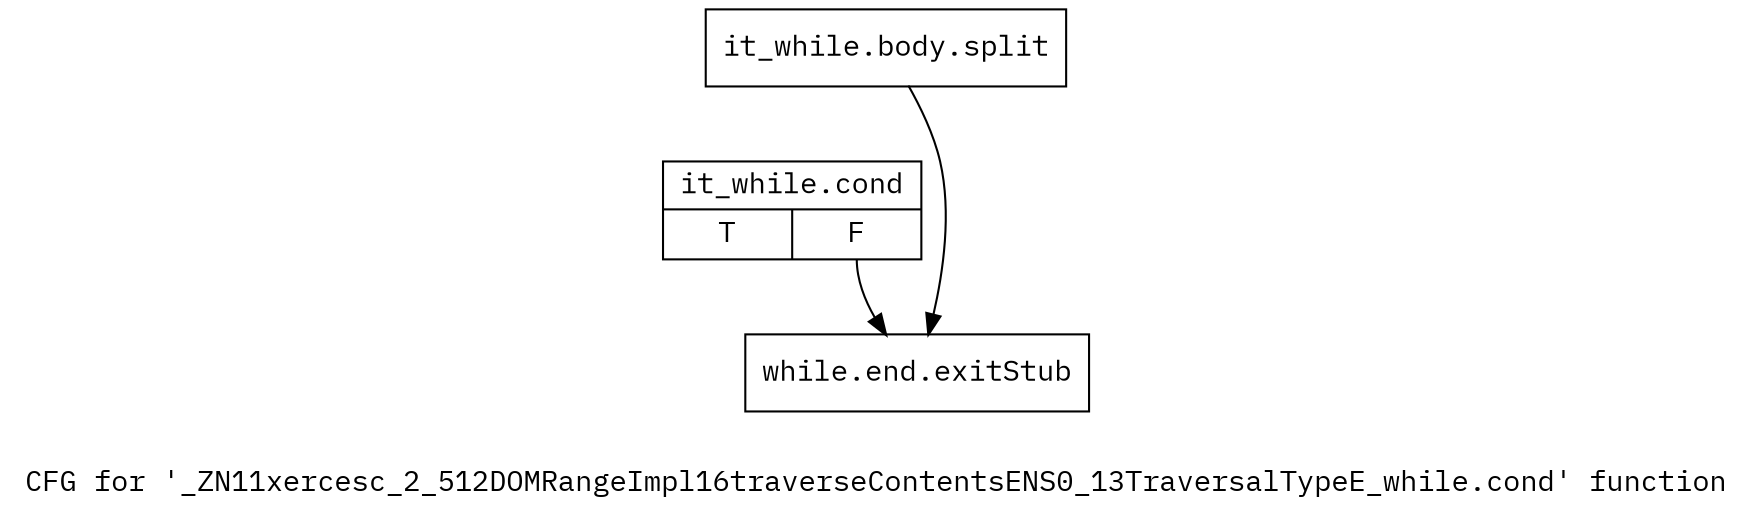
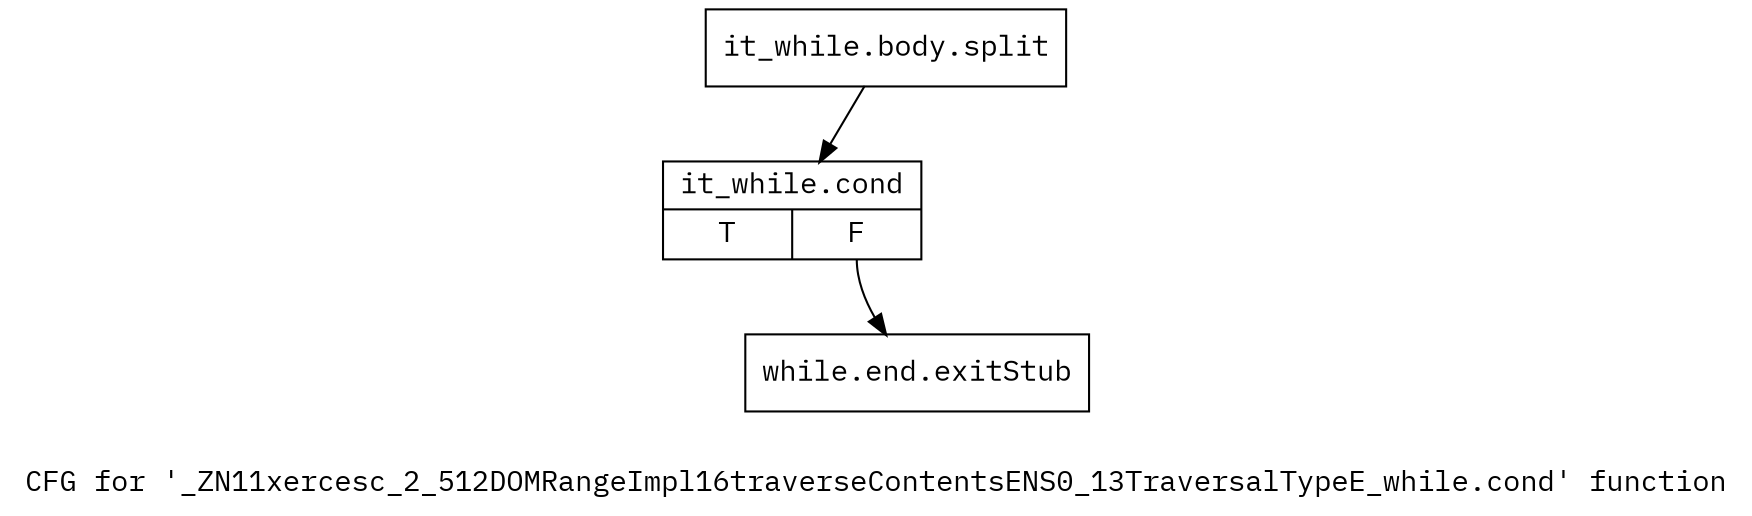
(945, 197) -> (848, 115)
